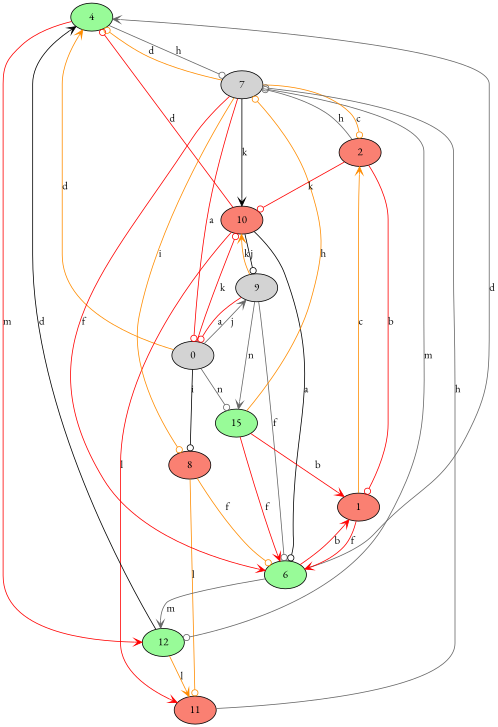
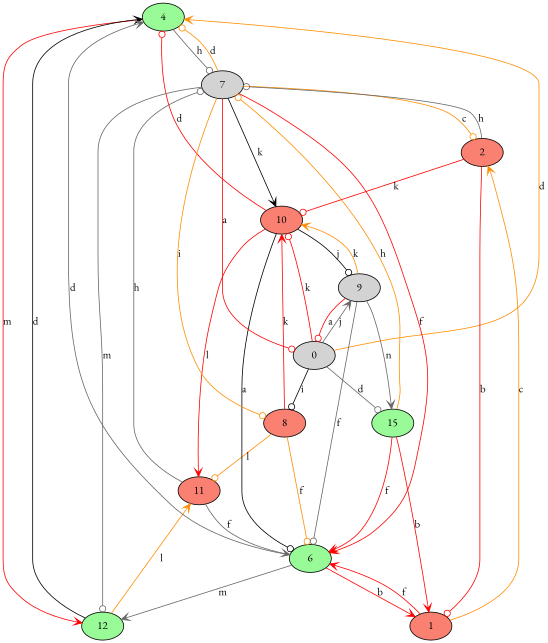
none -> (283, 326)
(220, 389) -> (360, 389)
none -> (236, 536)
